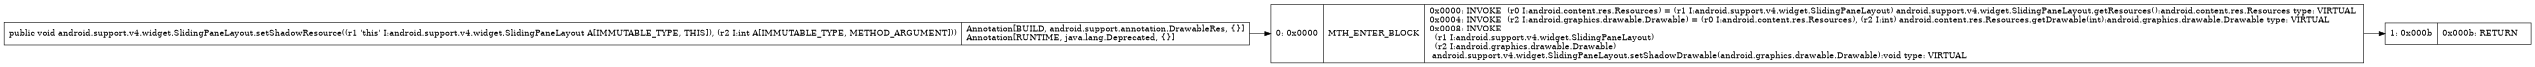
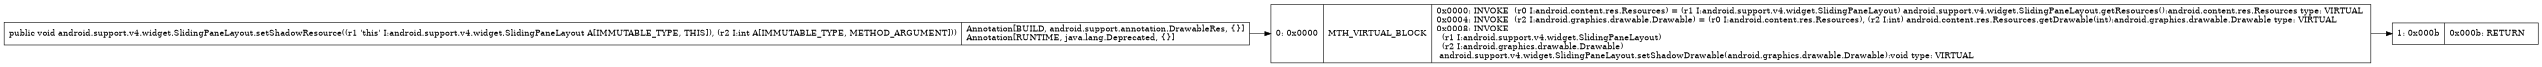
(1374, 33) -> (1378, 33)
